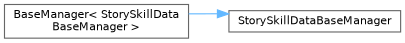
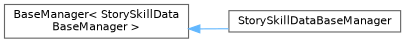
(203, 14) -> (214, 29)
